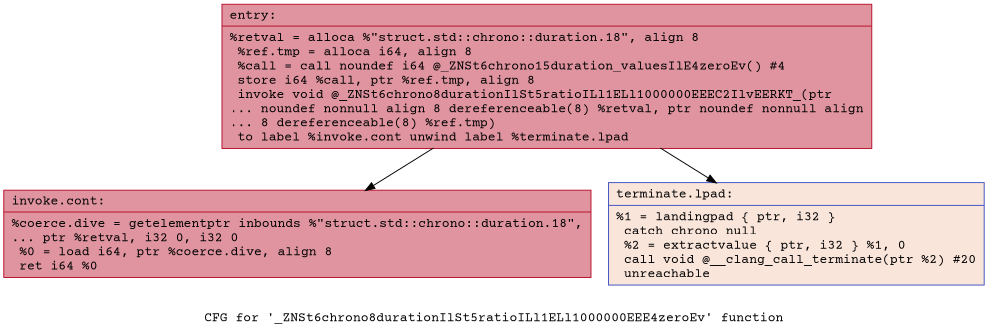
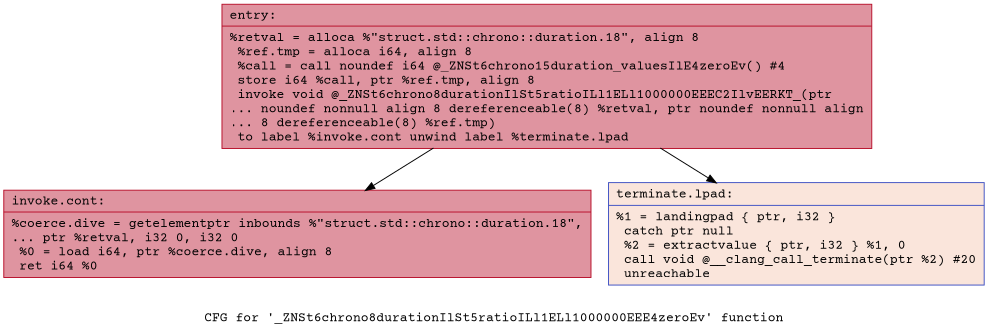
(687, 231) -> (675, 231)
